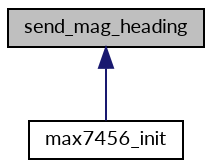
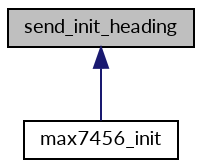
(106, 28) -> (101, 28)
